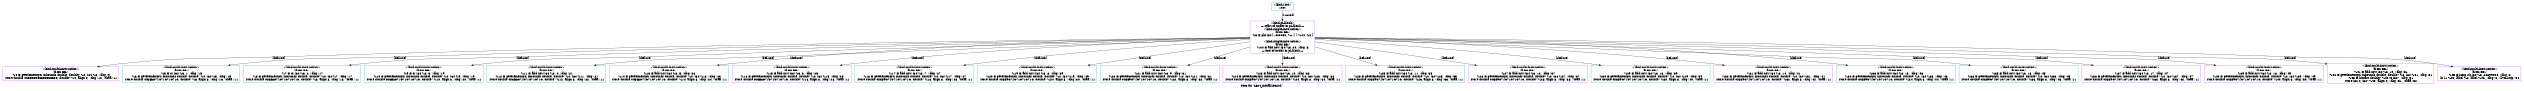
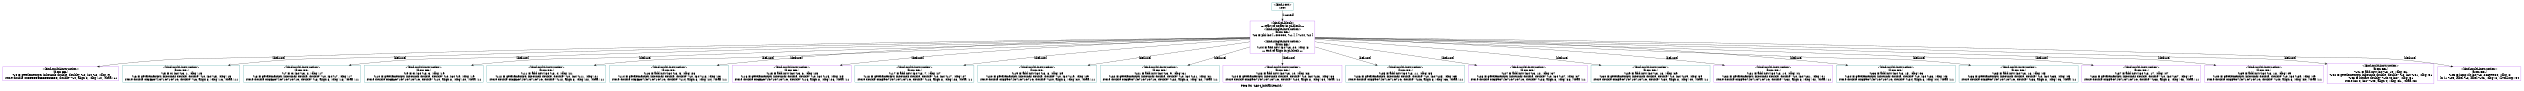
(1282, 51) -> (1282, 51)
